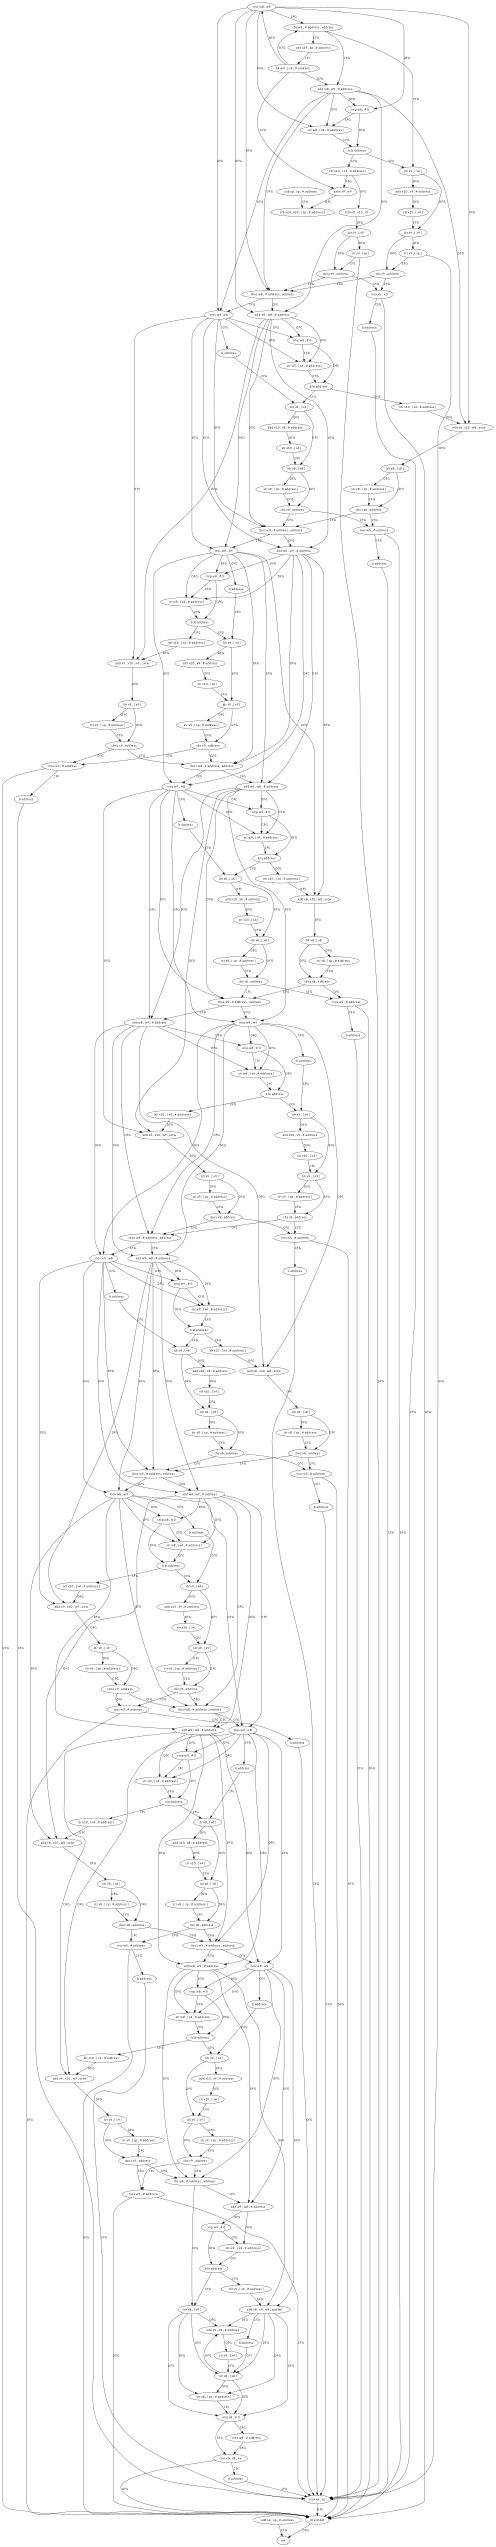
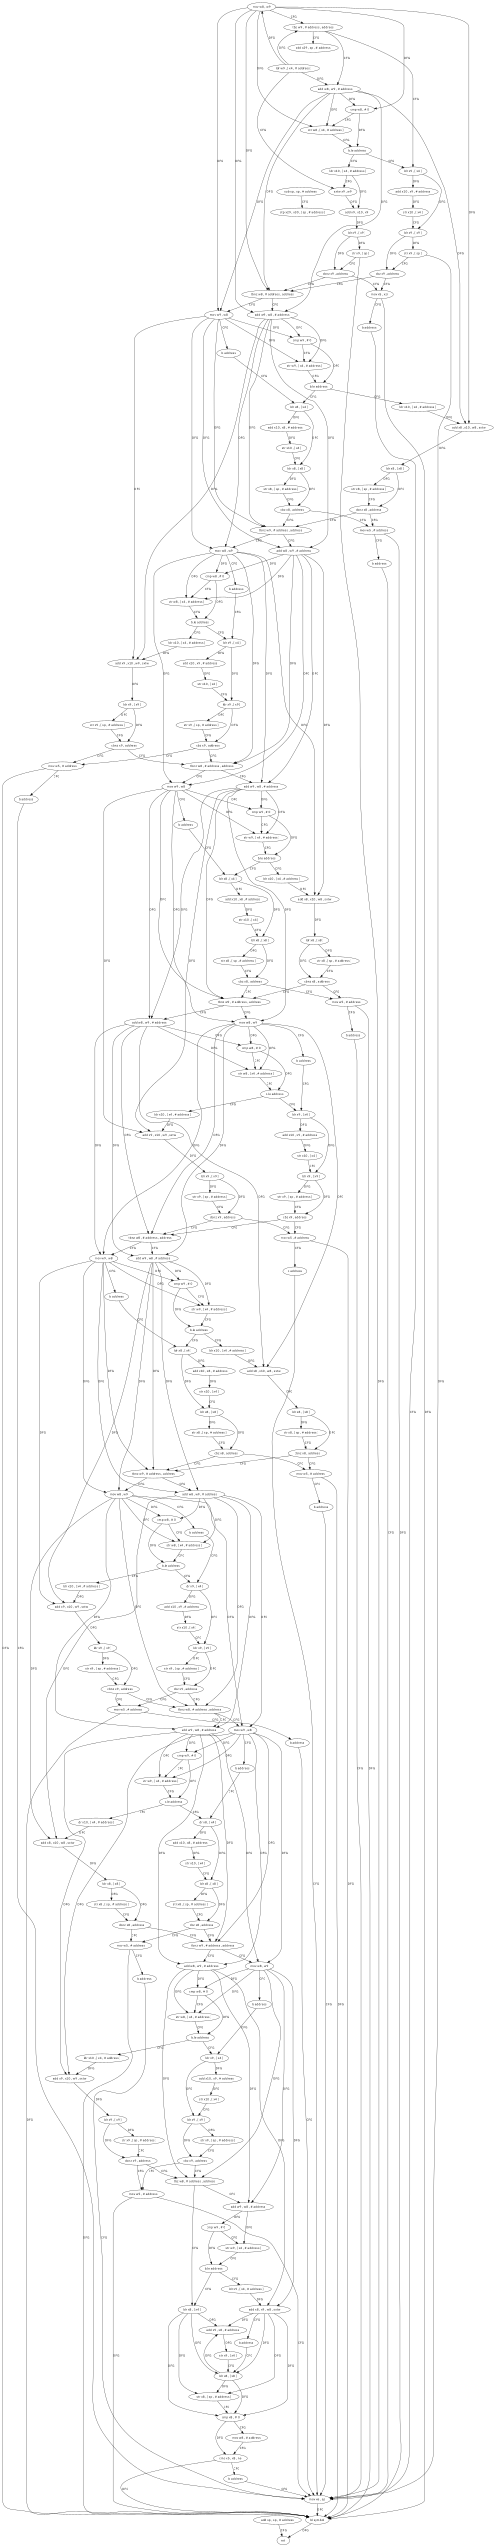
(304, 57) -> none
(324, 201) -> (349, 201)
(265, 2310) -> (265, 2310)
